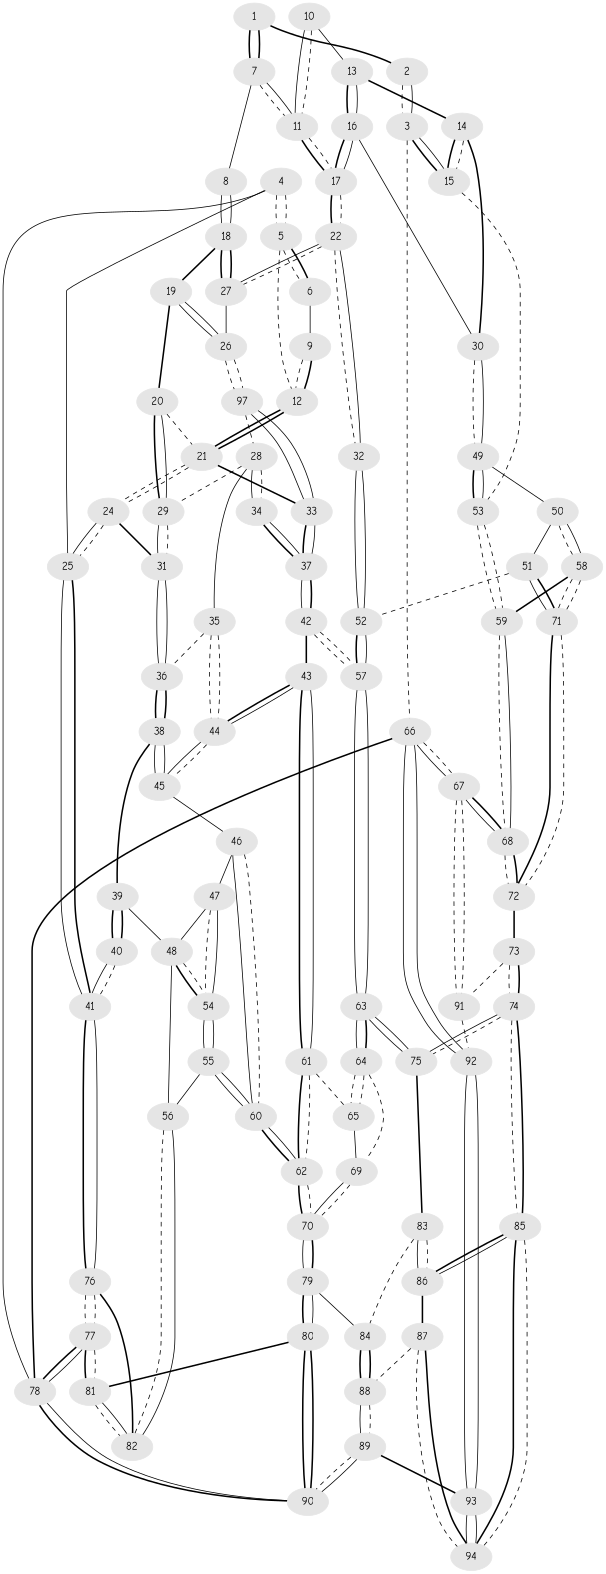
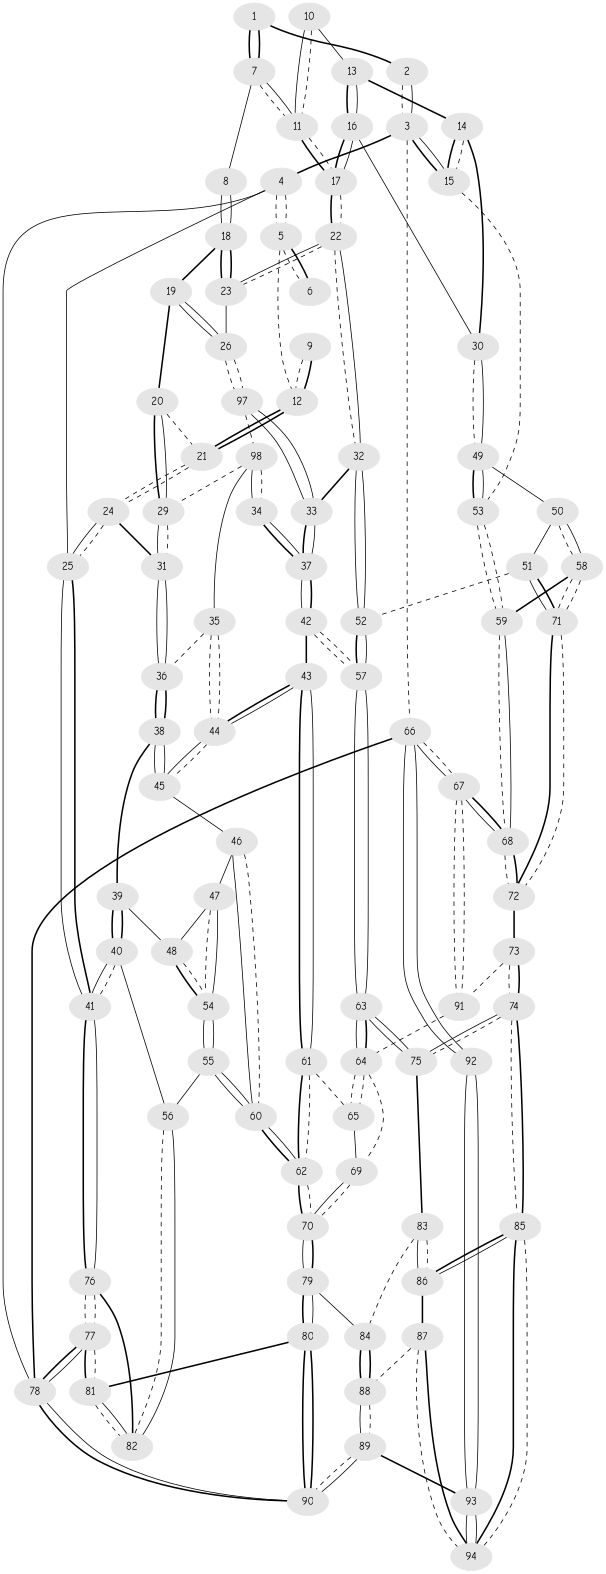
none -> (344, 154)
(226, 292) -> (226, 292)
(310, 319) -> none
(257, 457) -> (257, 457)
(257, 484) -> (335, 484)
(170, 1034) -> (142, 1034)
(465, 1034) -> (410, 1034)
